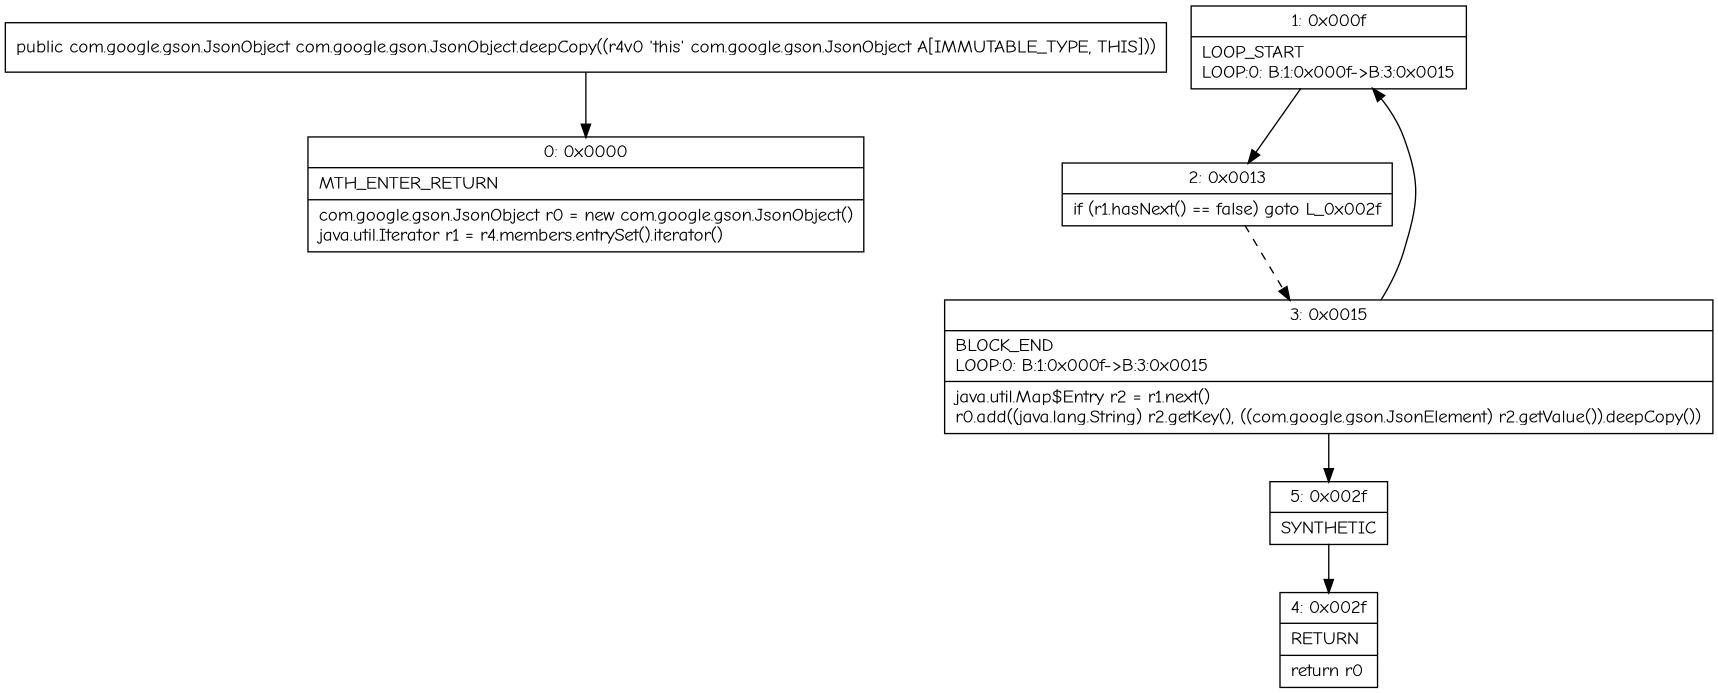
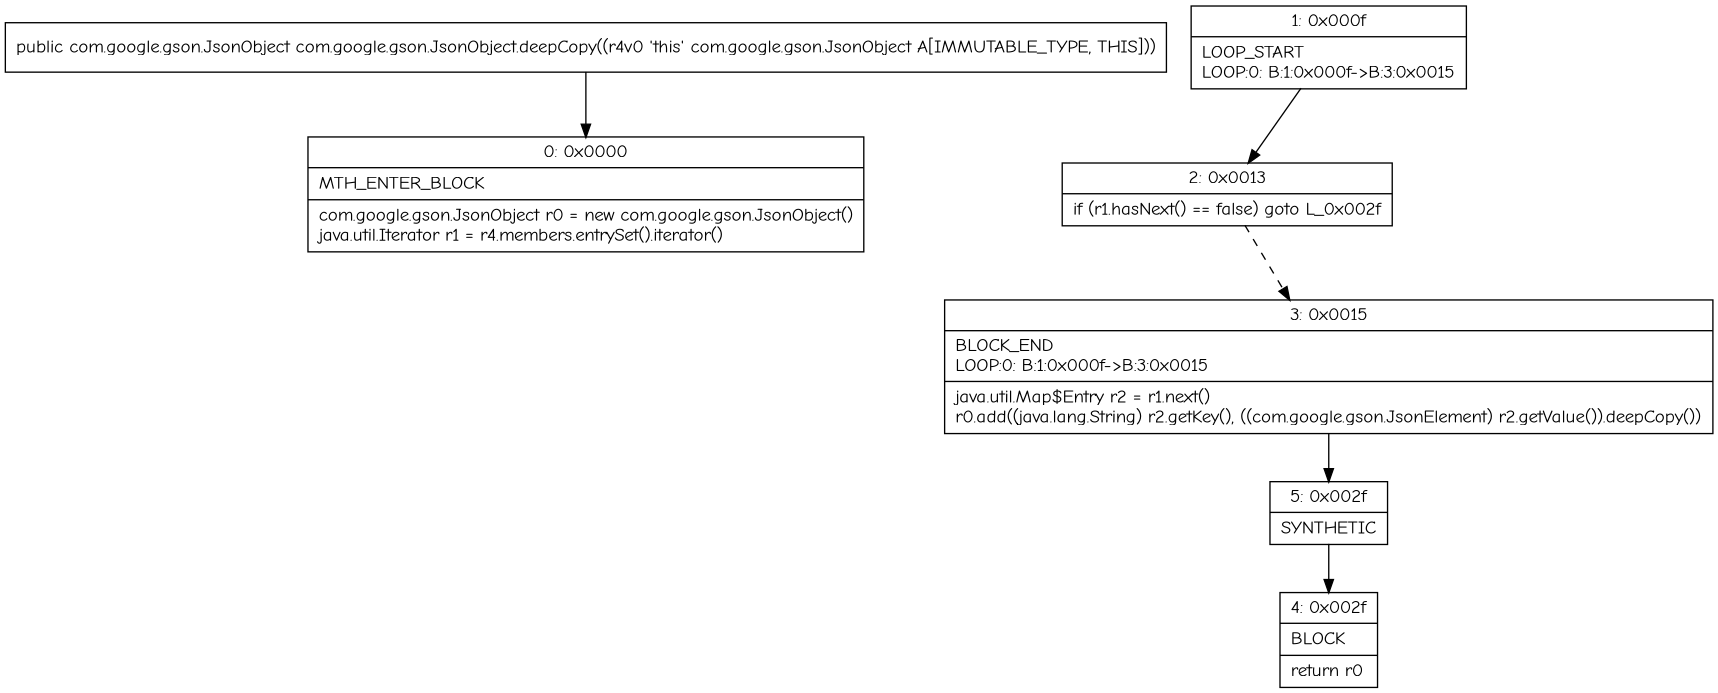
(409, 183) -> (402, 183)
(1415, 199) -> none
(1325, 639) -> (1318, 639)
